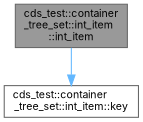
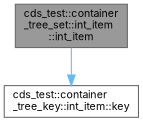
(71, 101) -> (71, 101)
